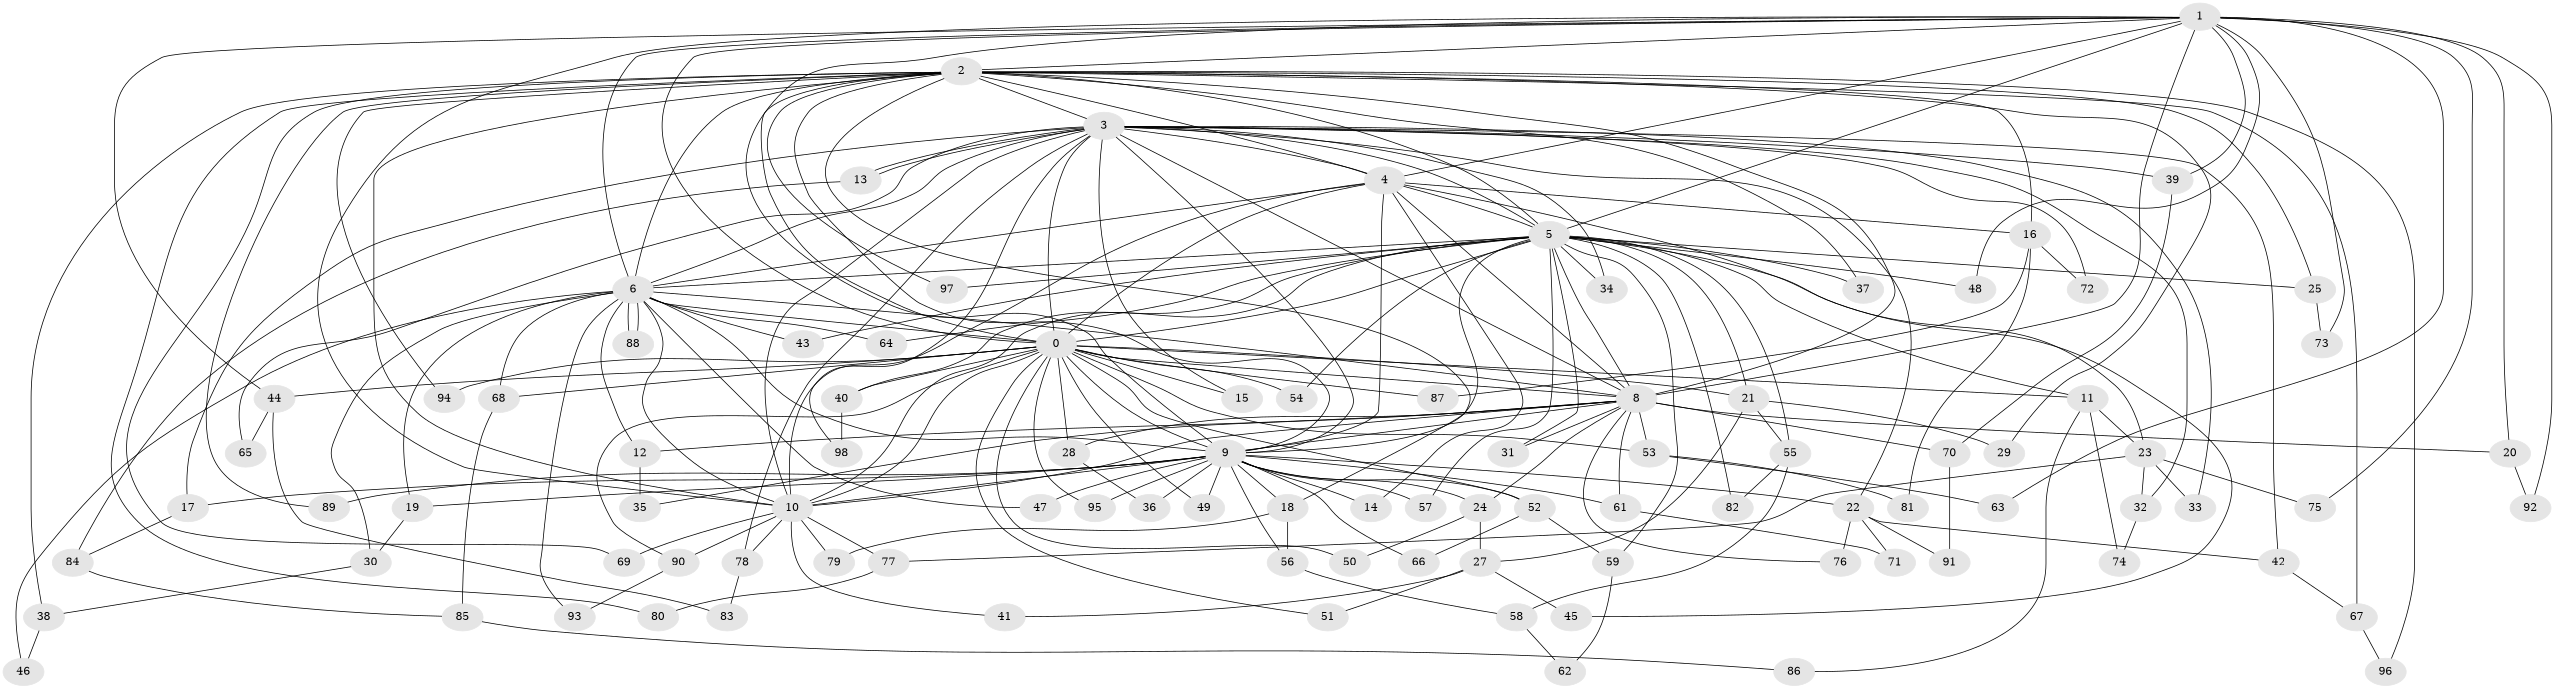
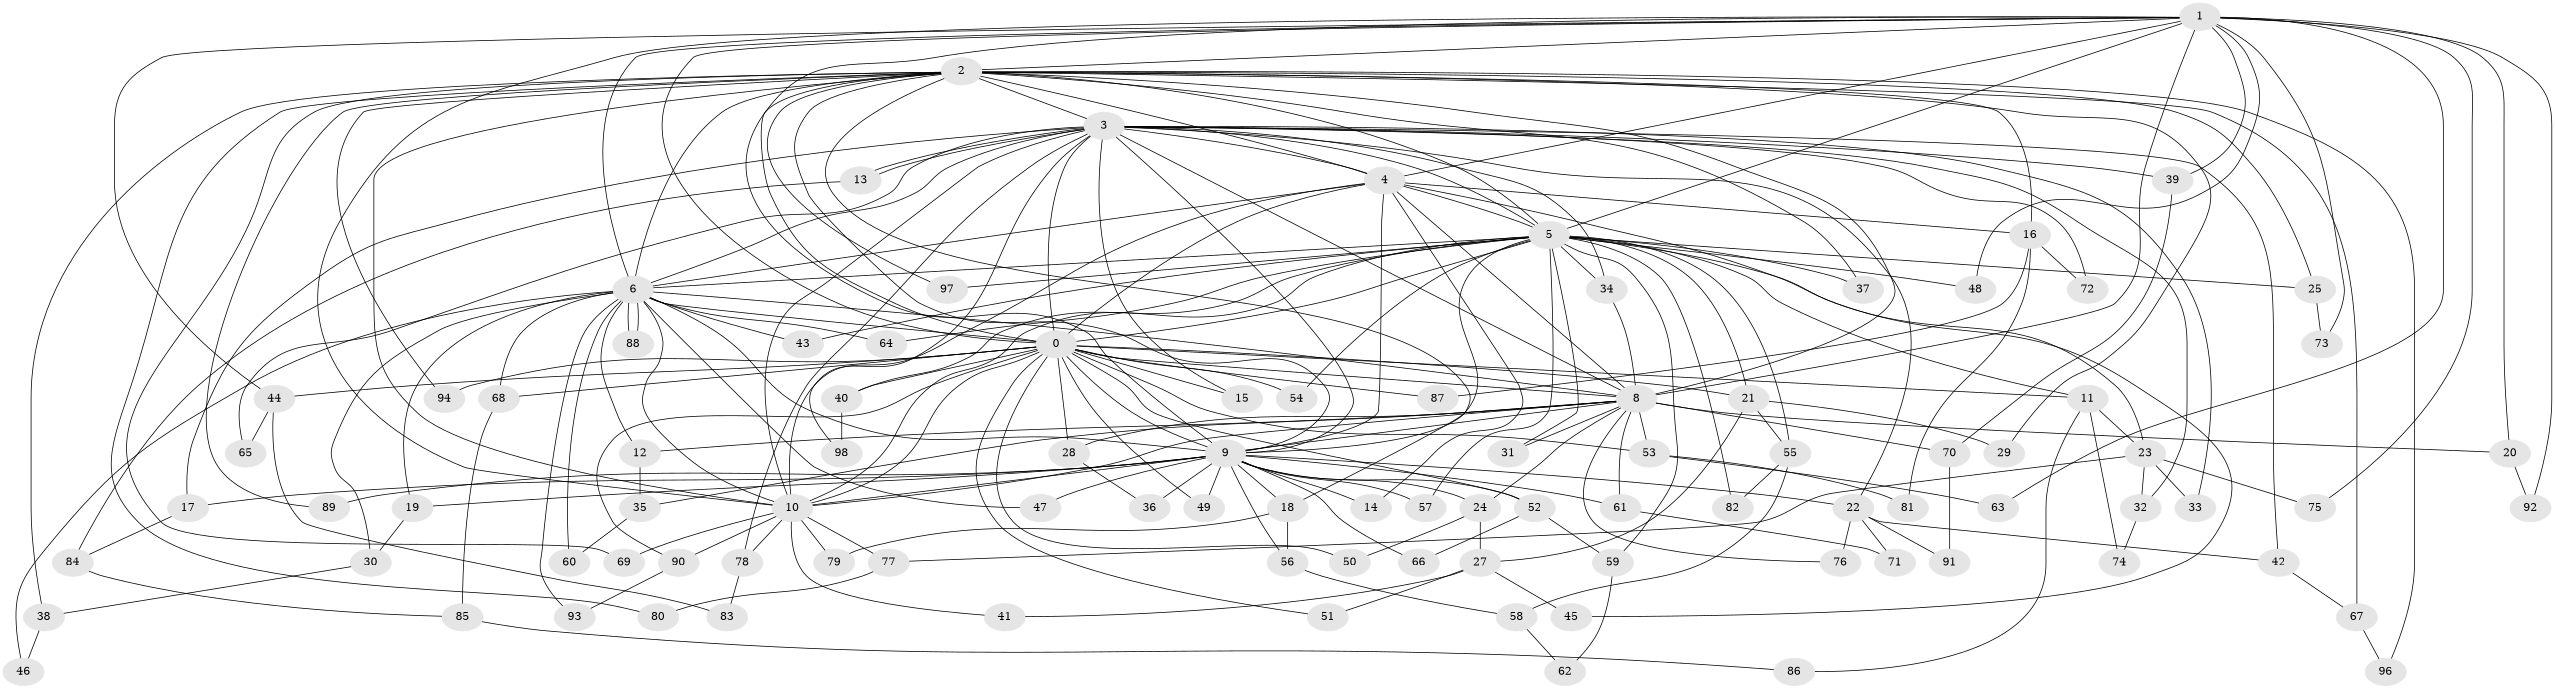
(1589, 319) -> (1628, 343)
(1095, 508) -> none
none -> (570, 563)
